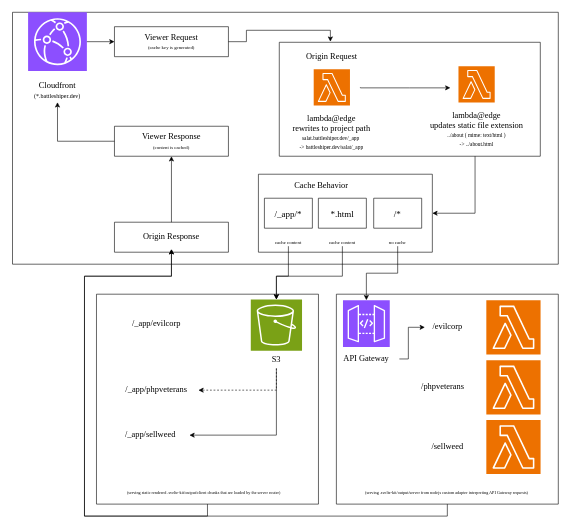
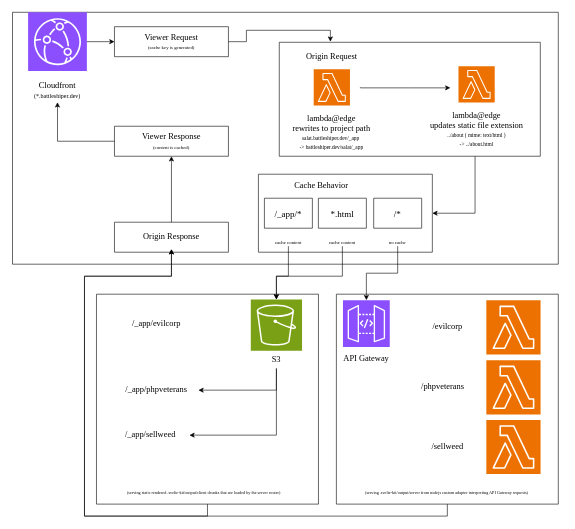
(408, 339) -> none
(239, 390) -> (239, 390)
